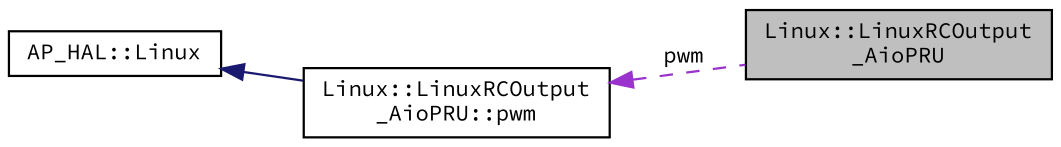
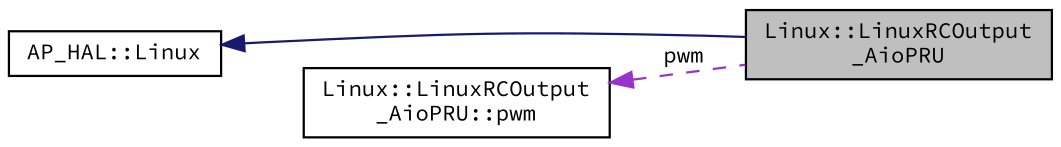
(273, 76) -> (495, 34)
